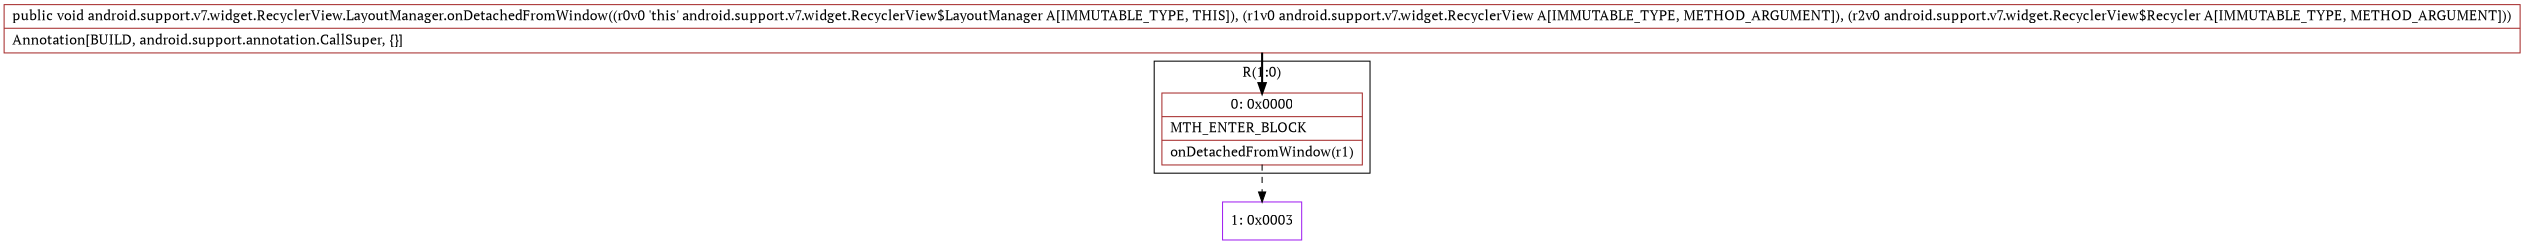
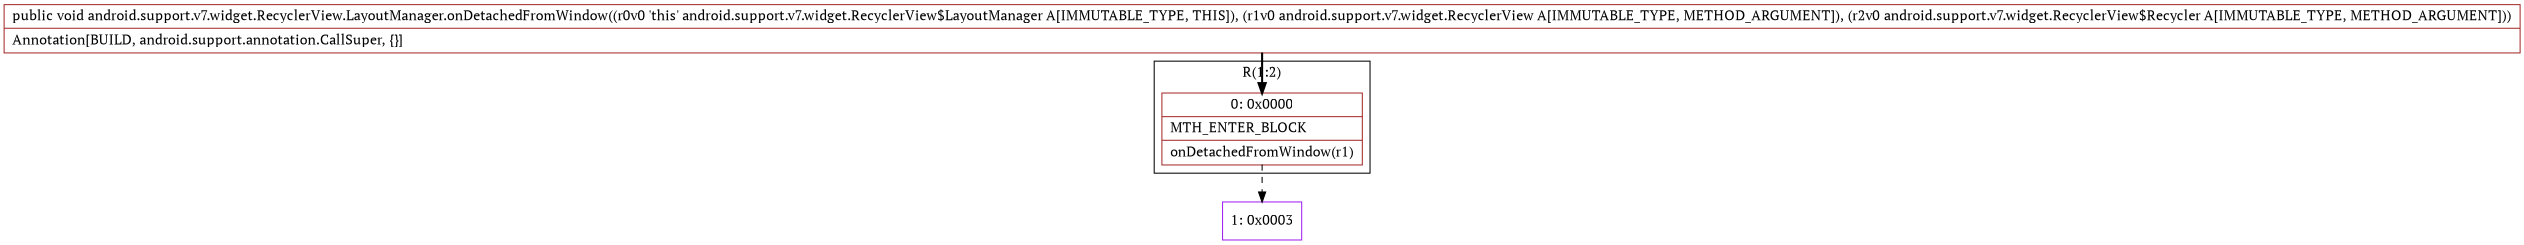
(1262, 73) -> (1262, 73)
